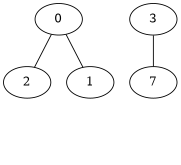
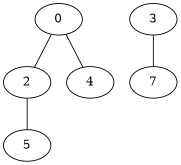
(90, 82) -> (90, 82)
none -> (27, 145)
